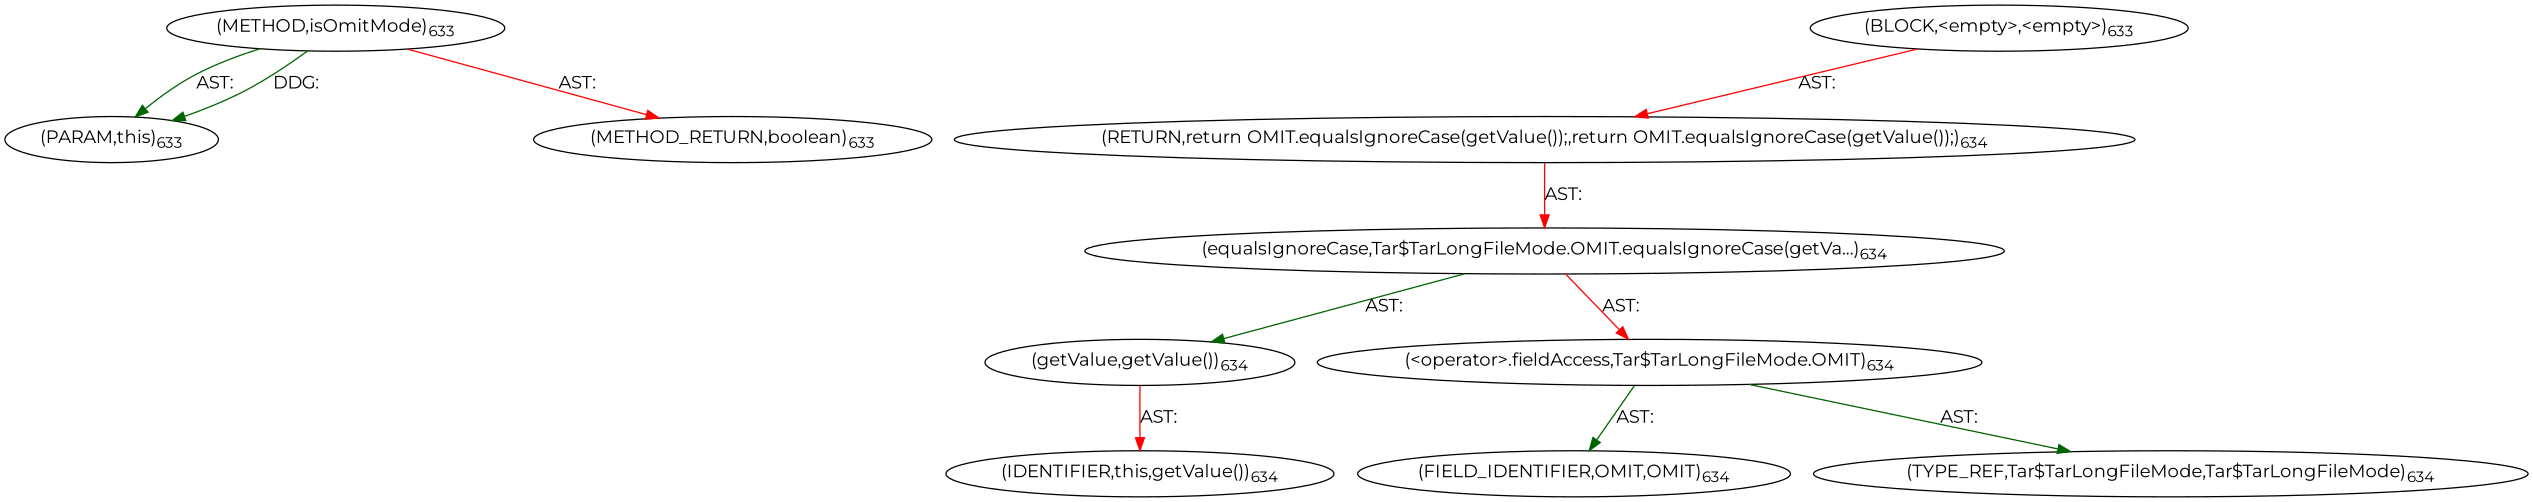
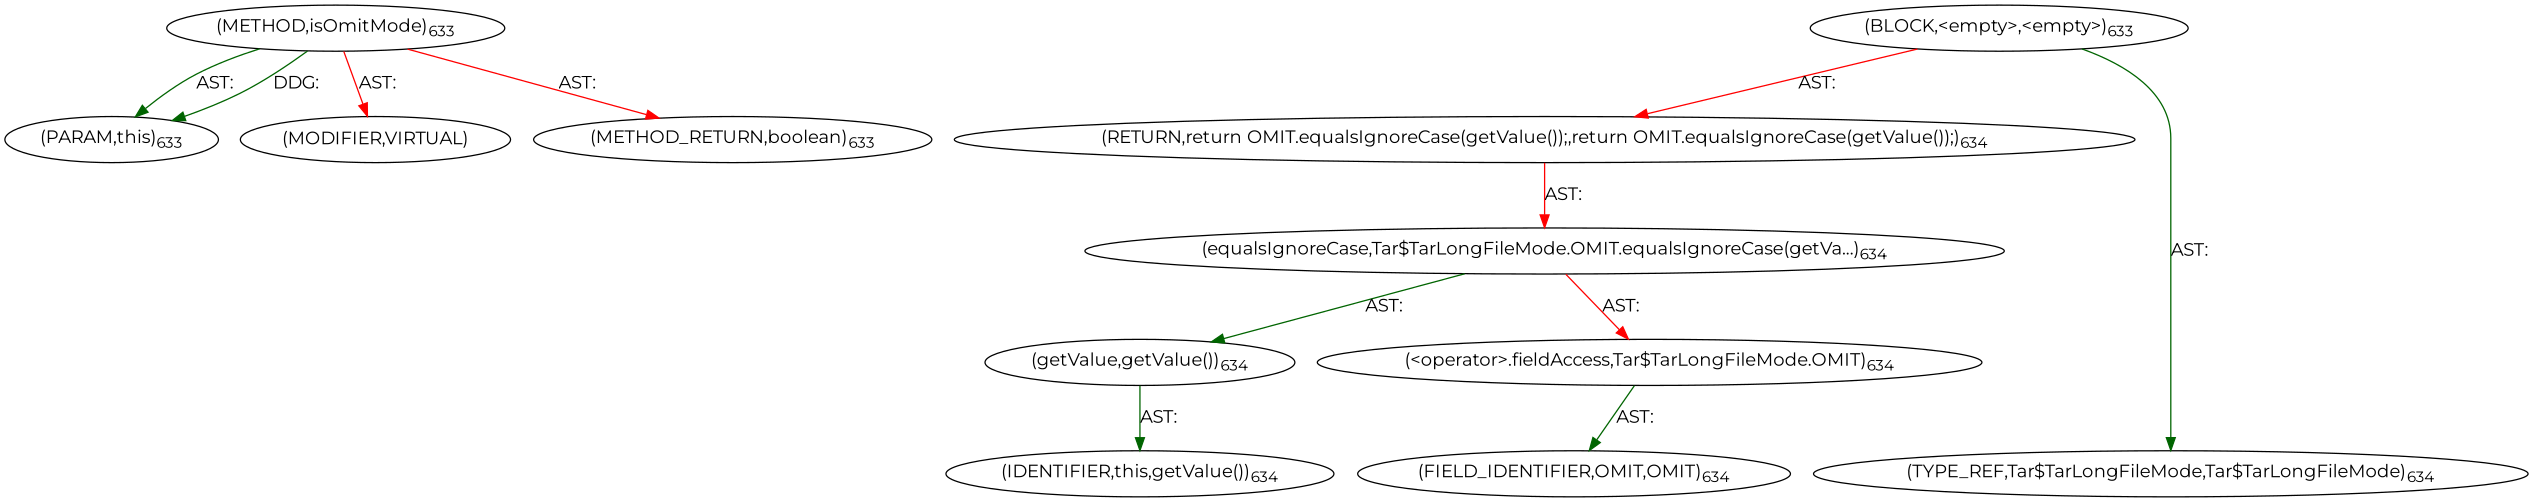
none -> (375, 140)
(1140, 412) -> (1140, 412)
(1903, 417) -> (2171, 221)
